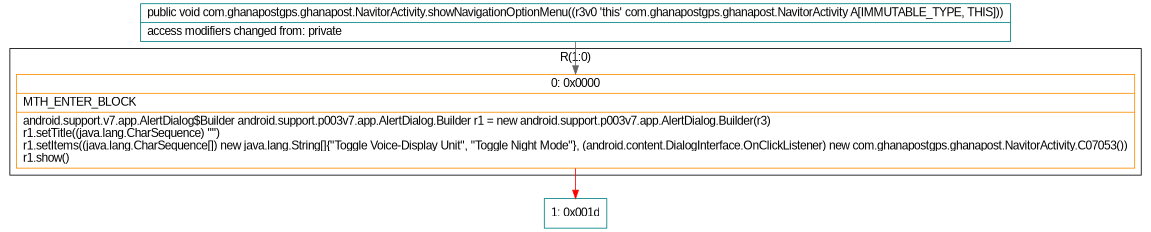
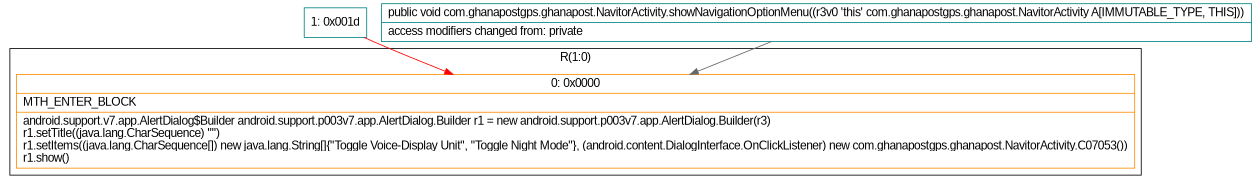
(576, 180) -> (404, 55)
